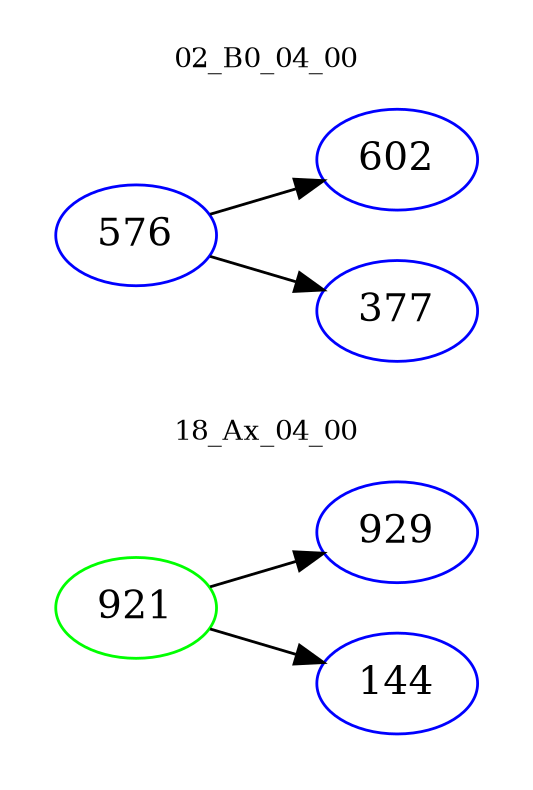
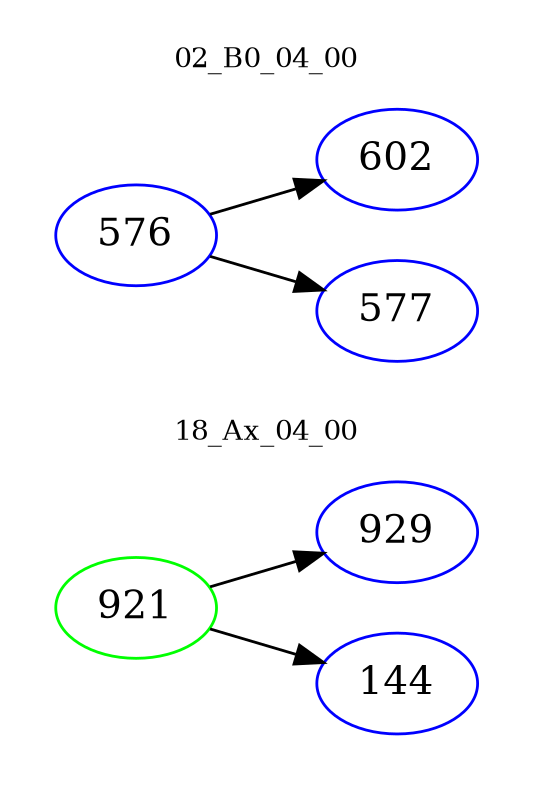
(397, 311) -> (397, 311)
